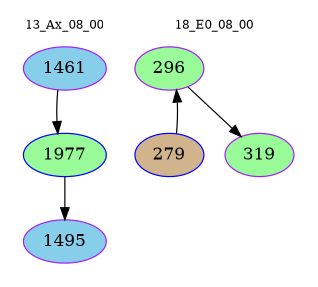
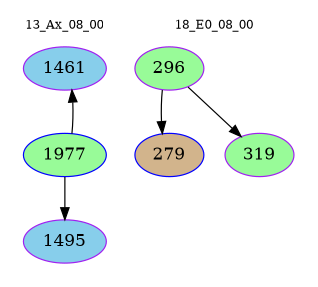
(57, 106) -> (73, 118)
(177, 118) -> (161, 106)
